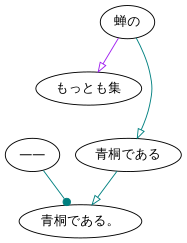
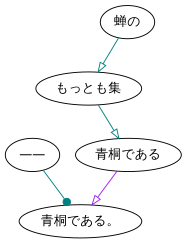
(111, 51) -> (111, 51)
(152, 83) -> (106, 118)
(107, 184) -> (107, 184)
